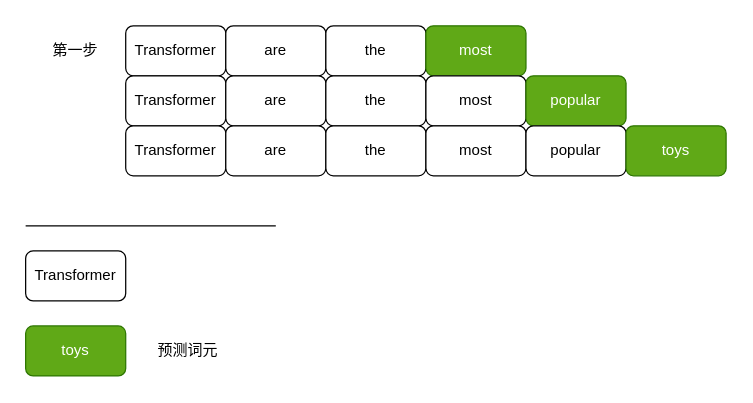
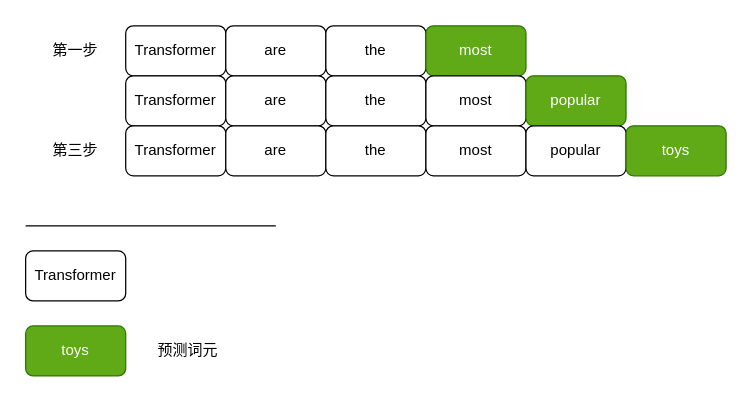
none -> (76, 151)
